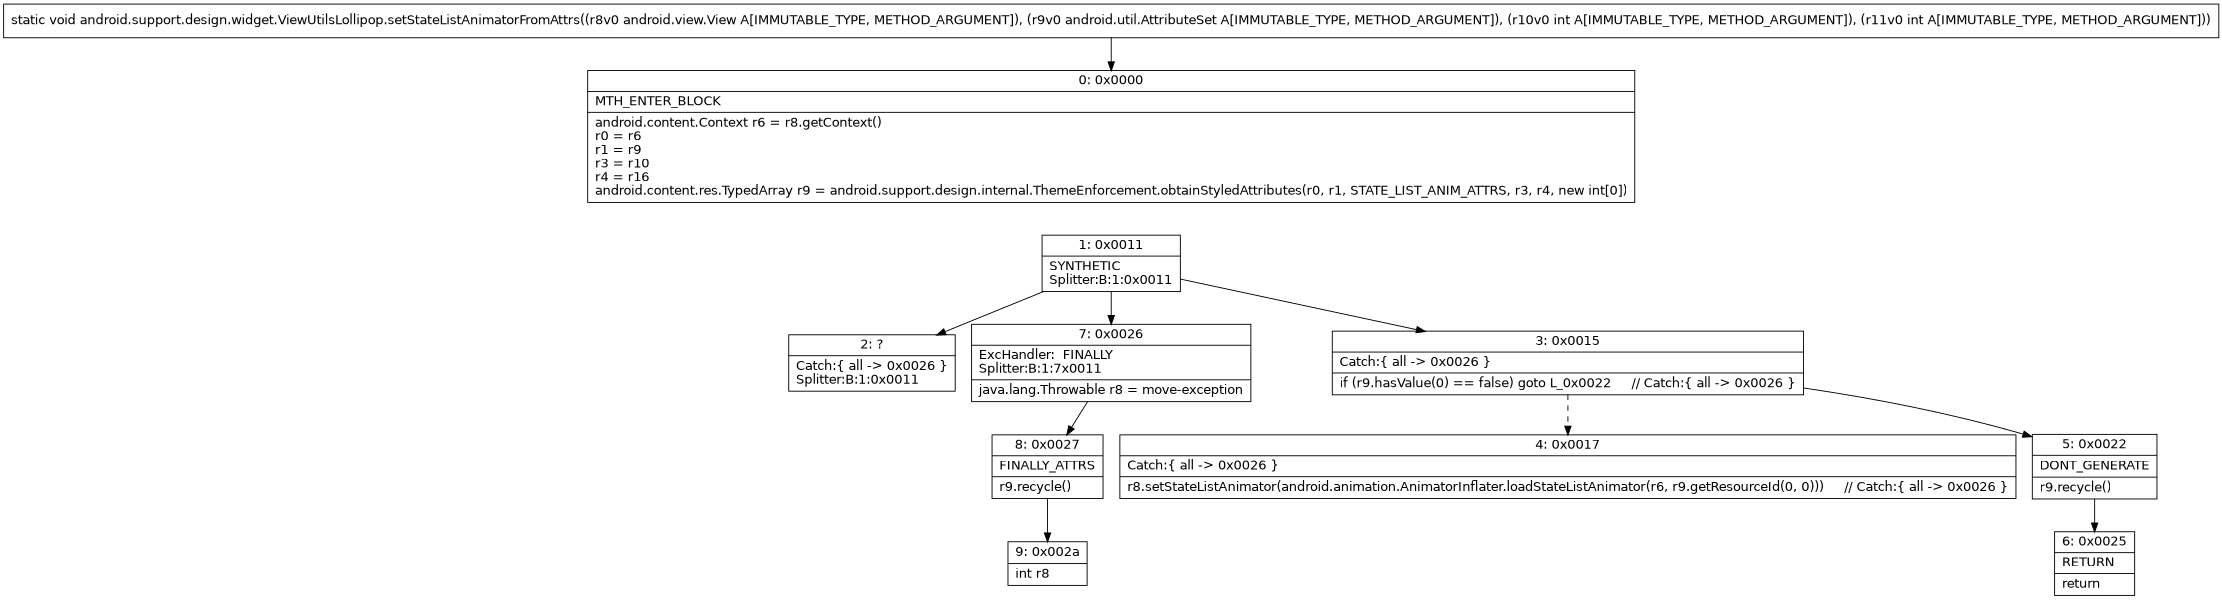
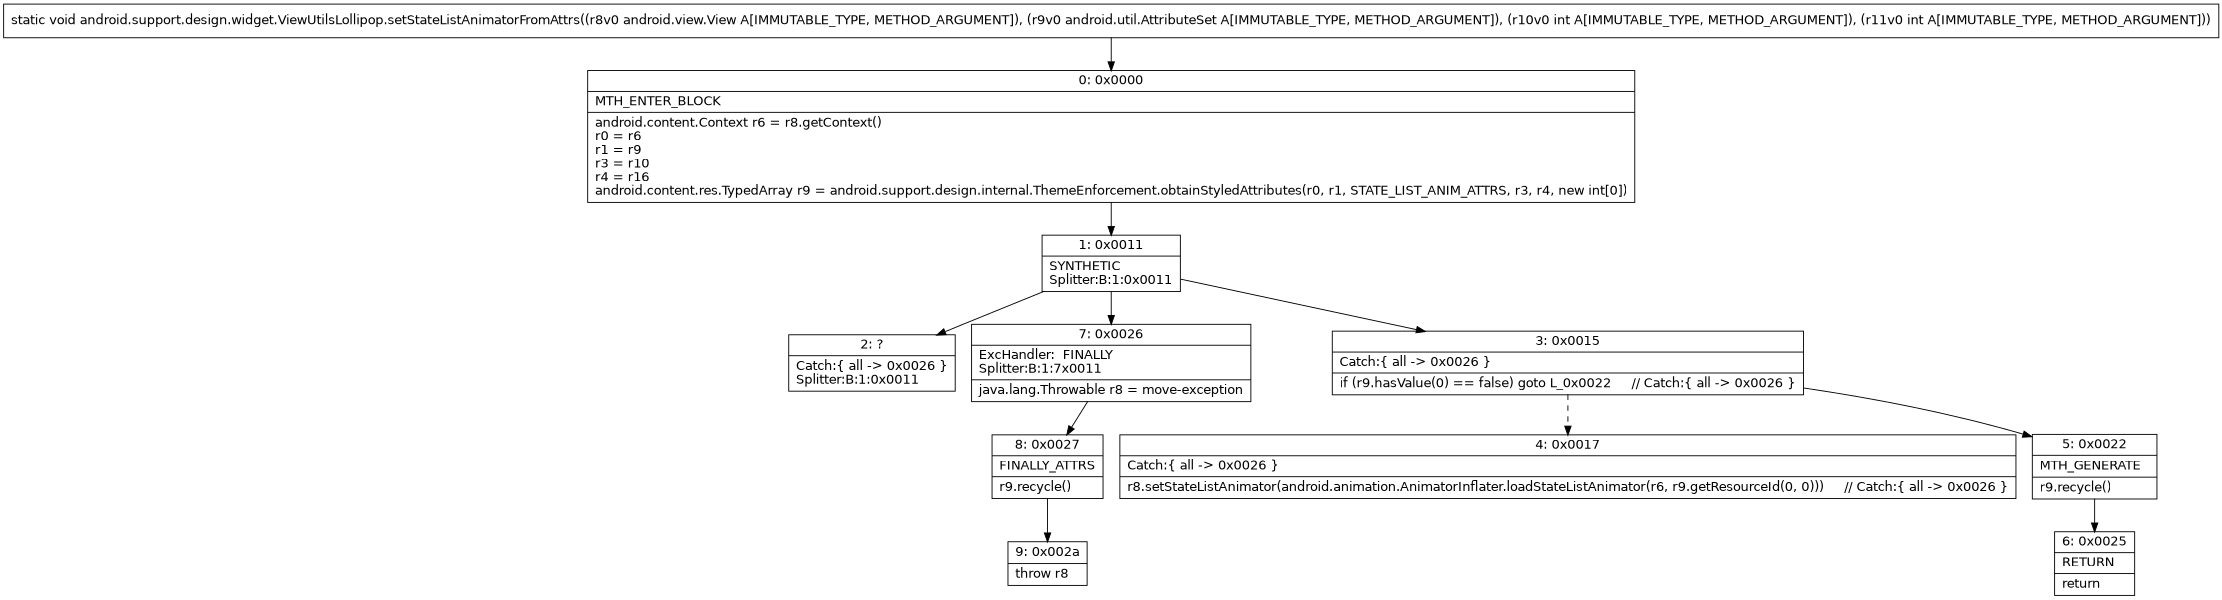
none -> (1111, 214)
(2095, 466) -> (2091, 466)
(1033, 574) -> (1042, 574)
